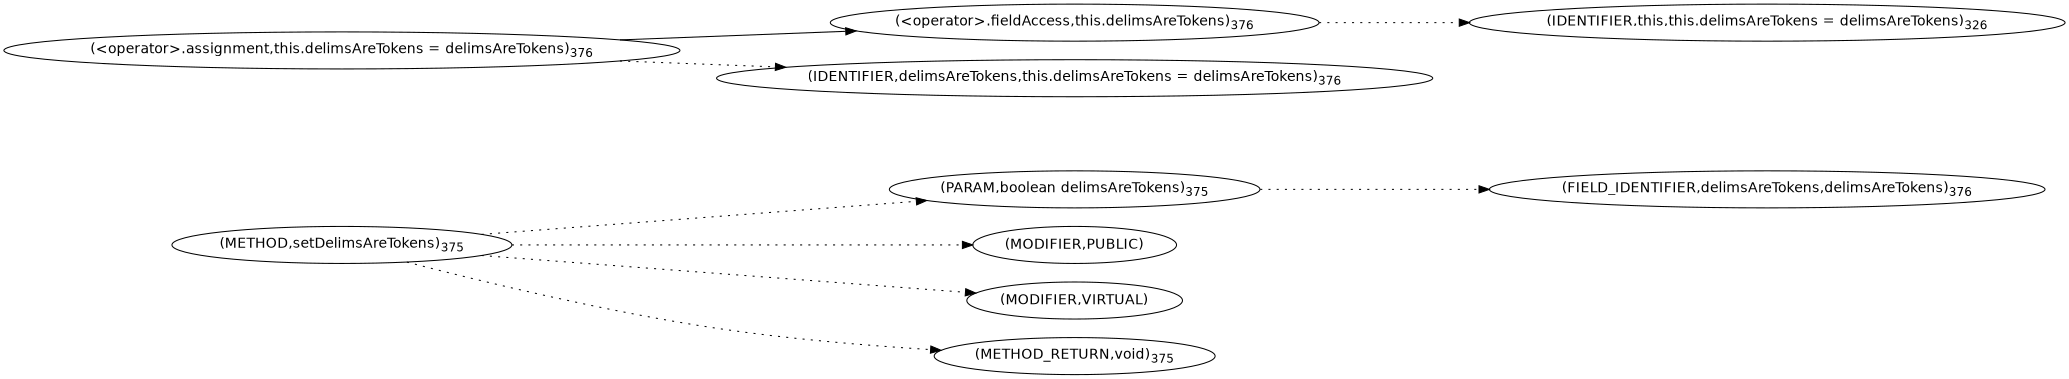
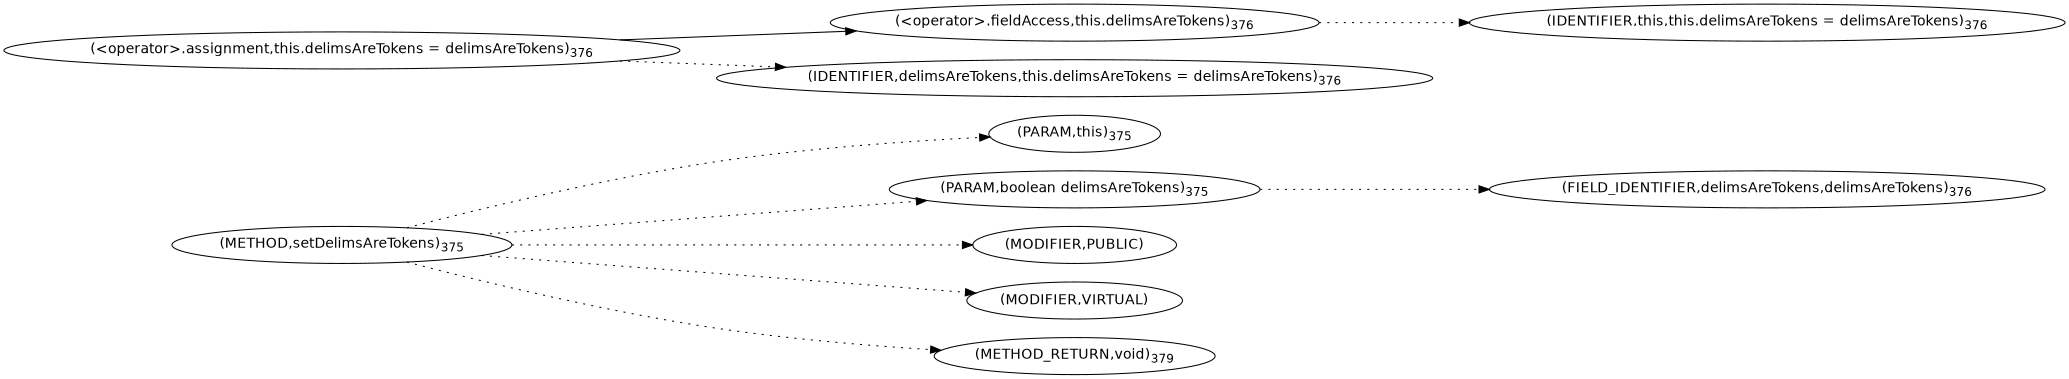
(1976, 21) -> (1976, 21)
none -> (1075, 134)
(1163, 355) -> (1163, 355)
